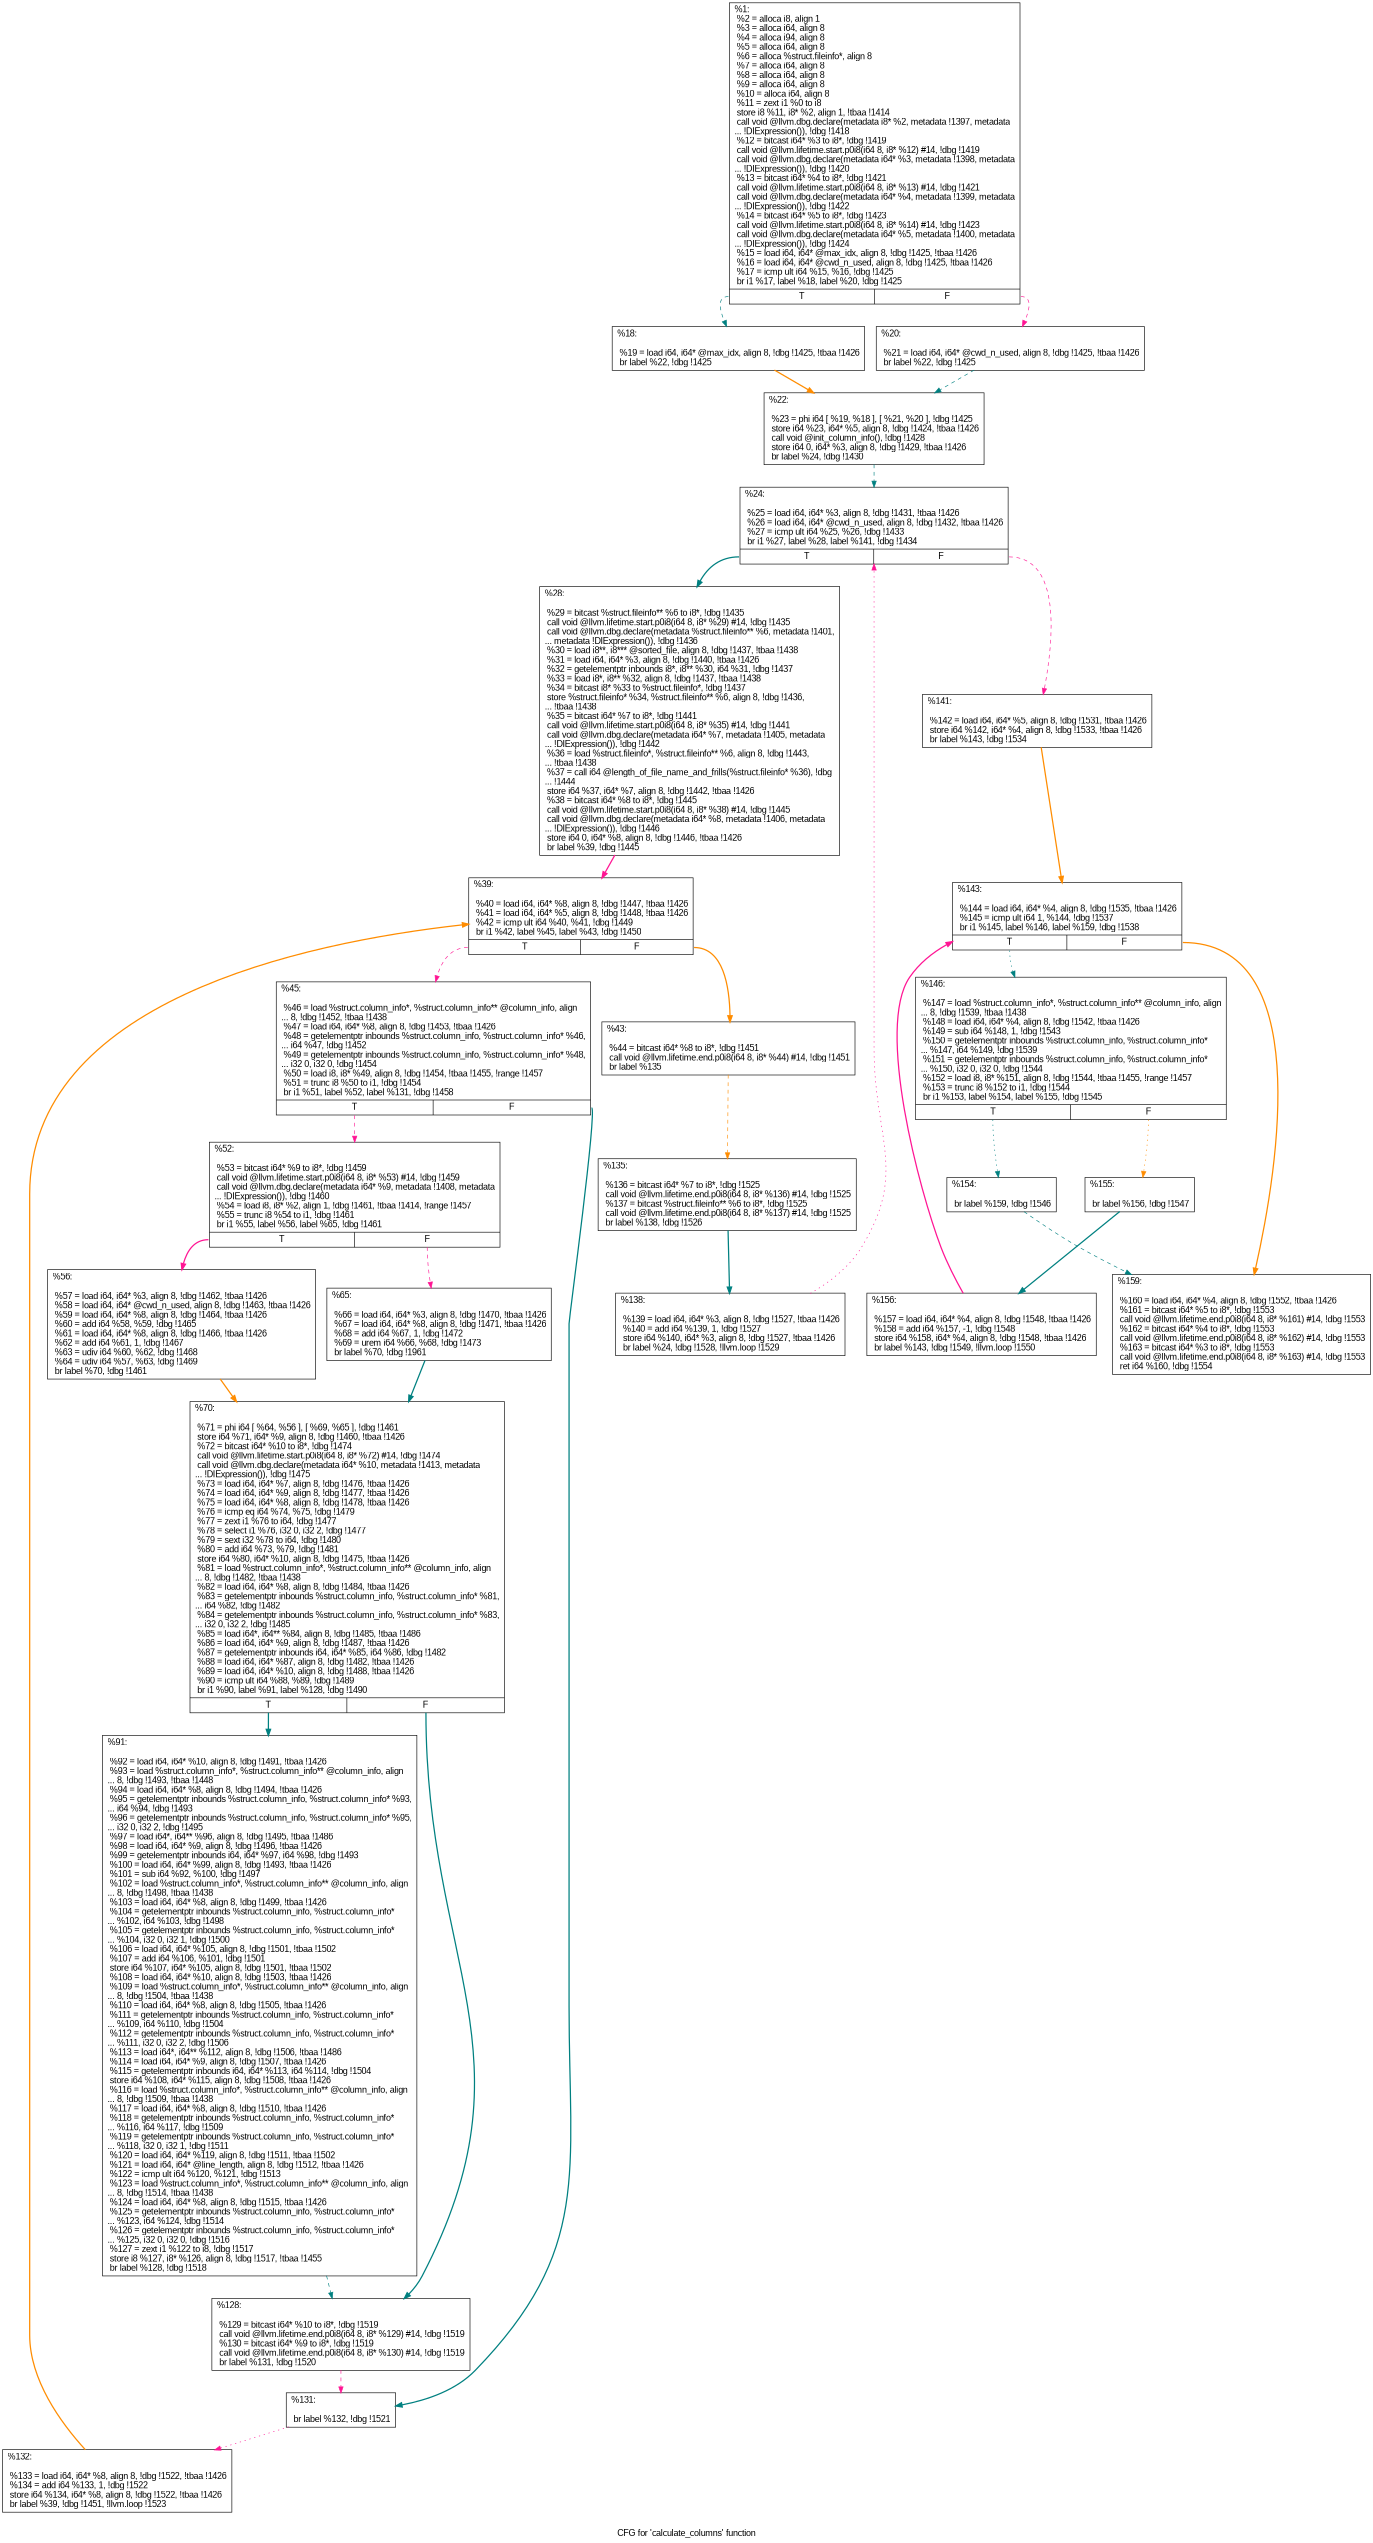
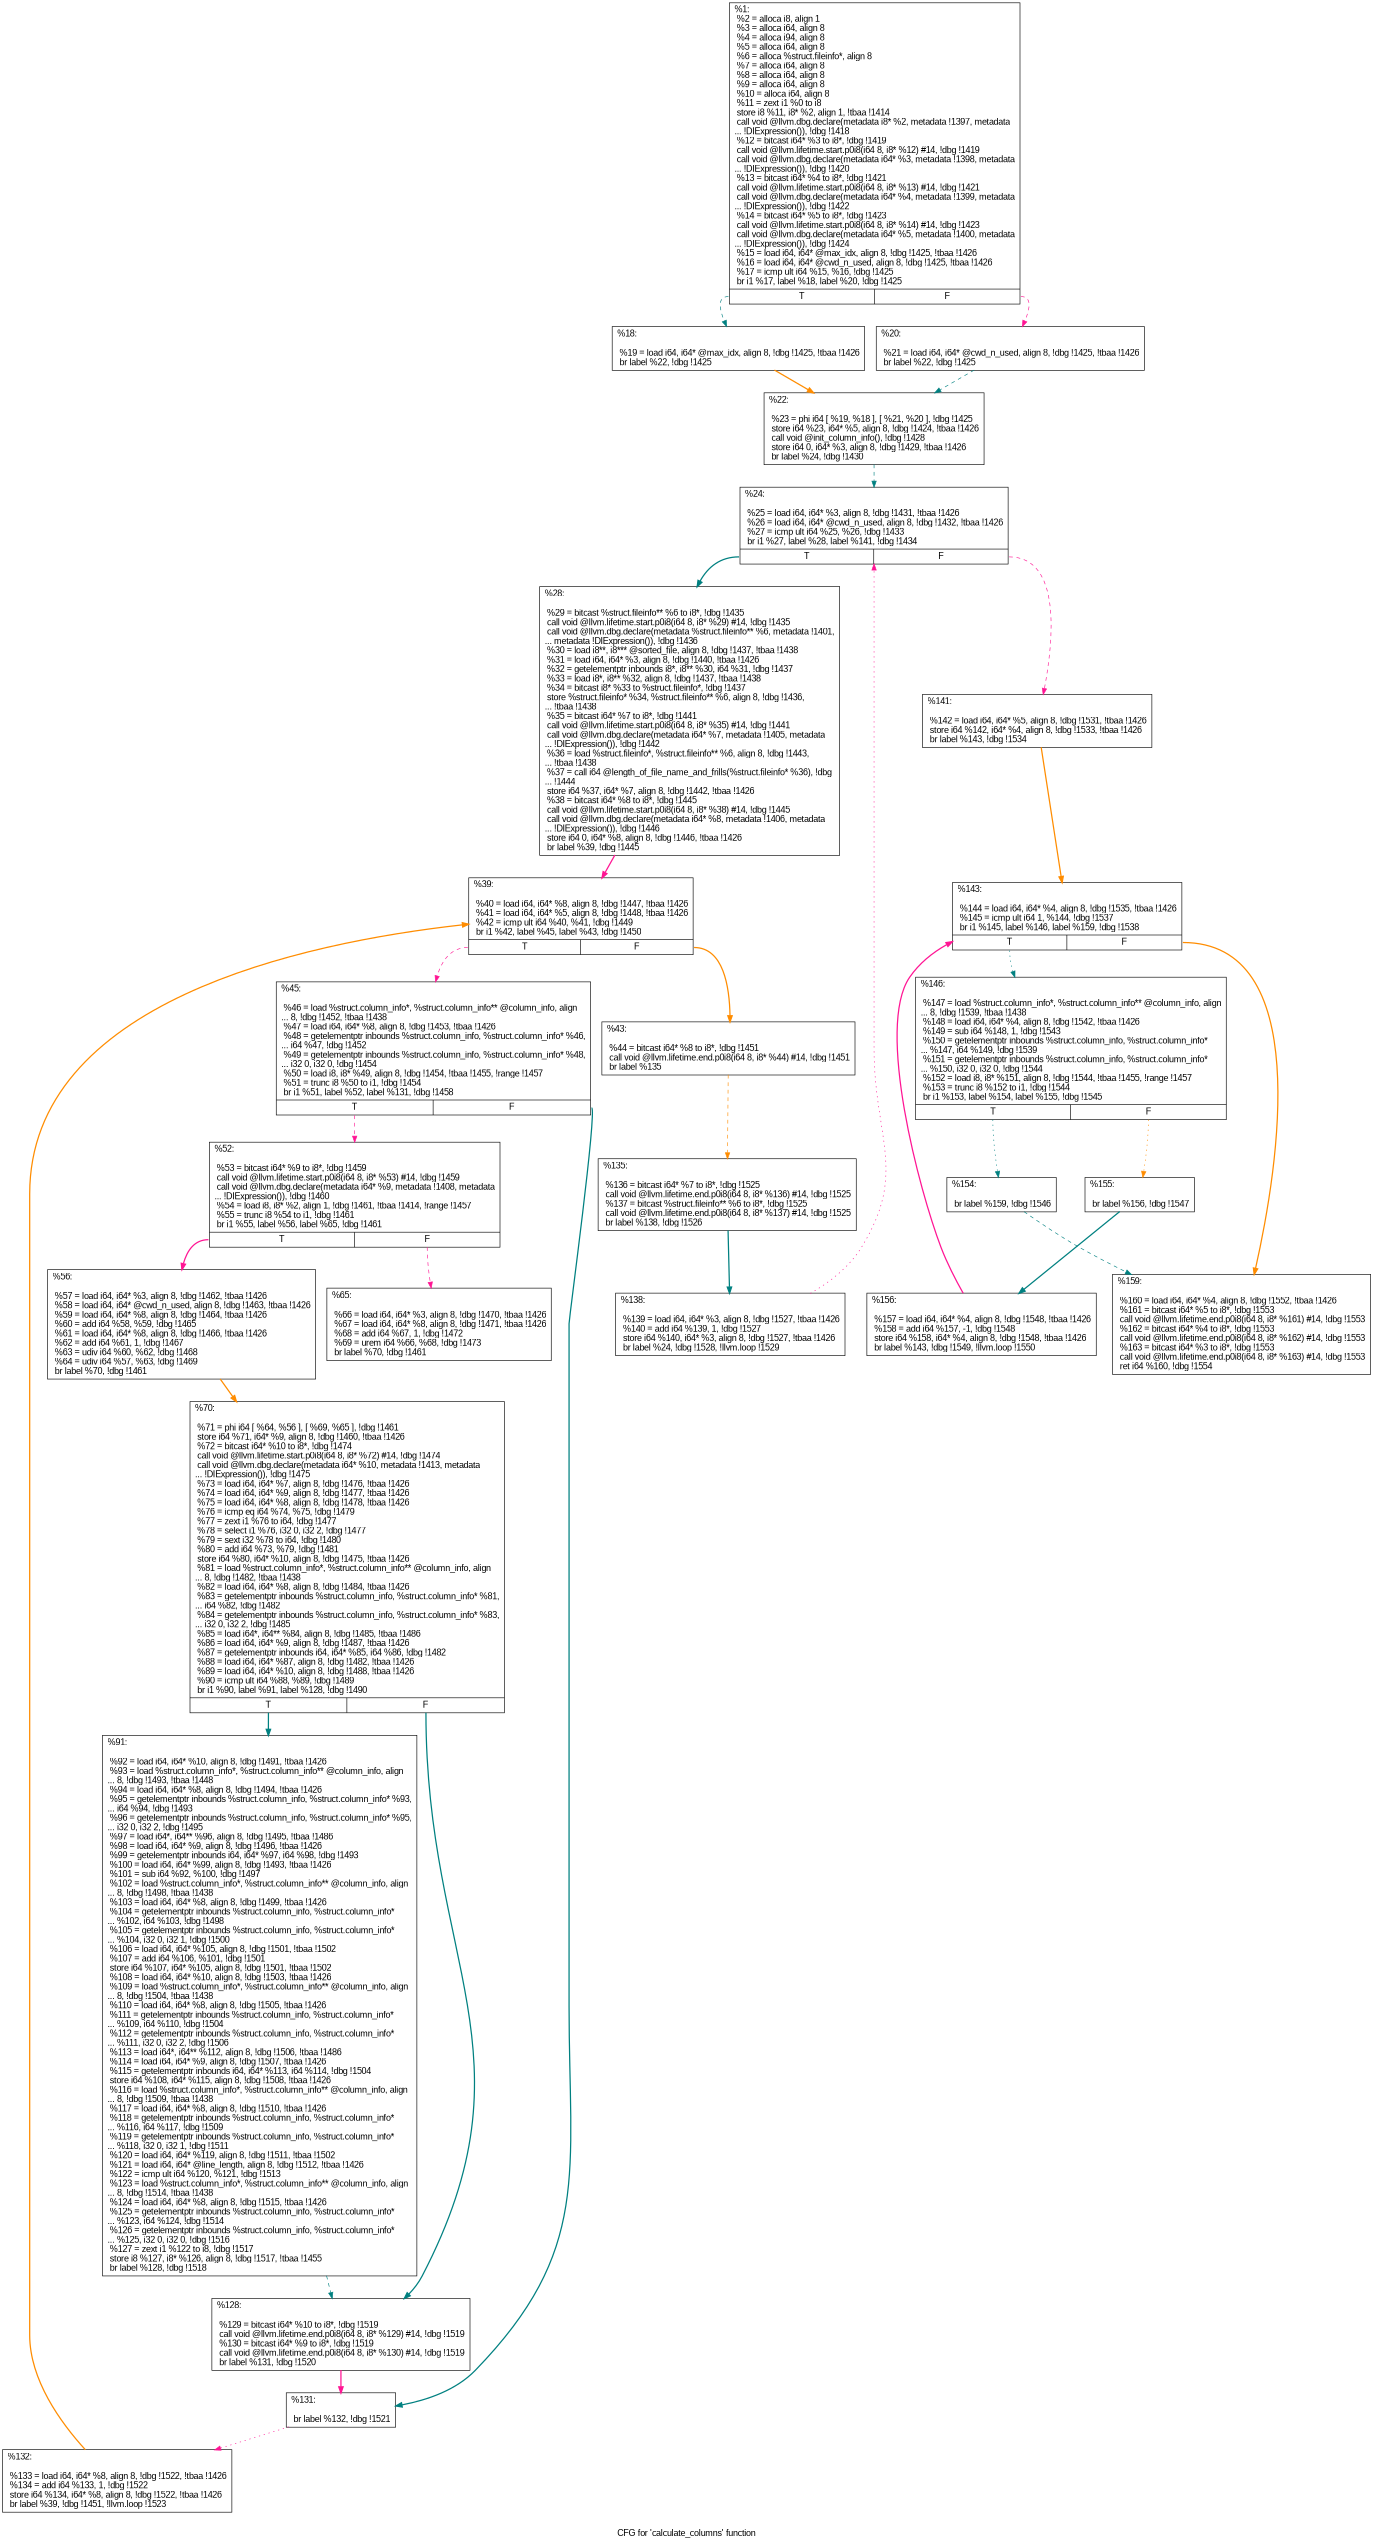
(379, 1352) -> (379, 1352)
(418, 1378) -> none
(341, 2378) -> (341, 2378)
